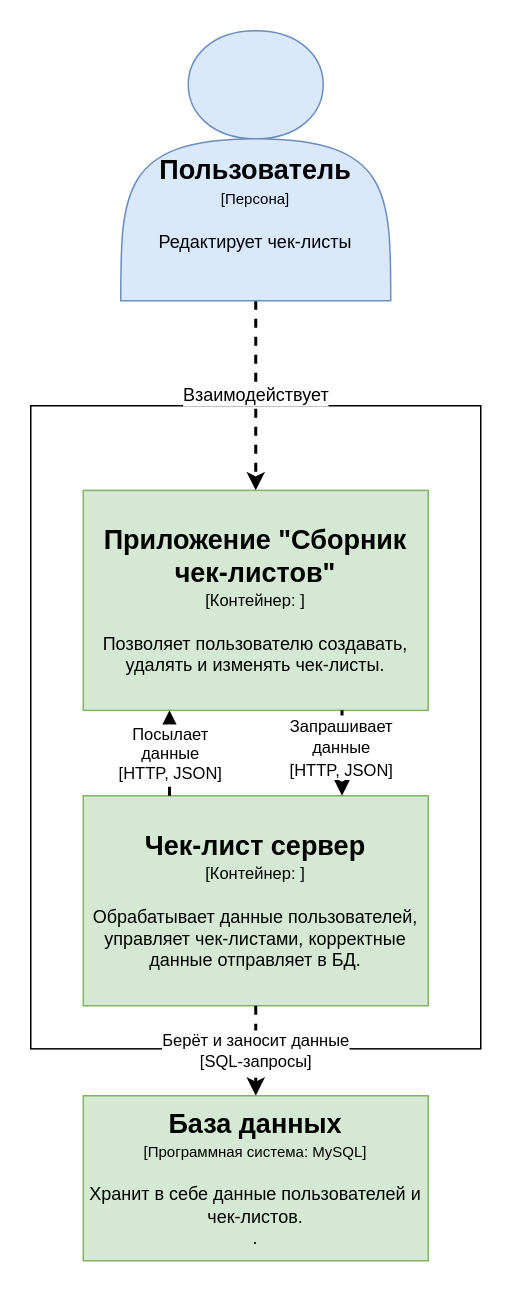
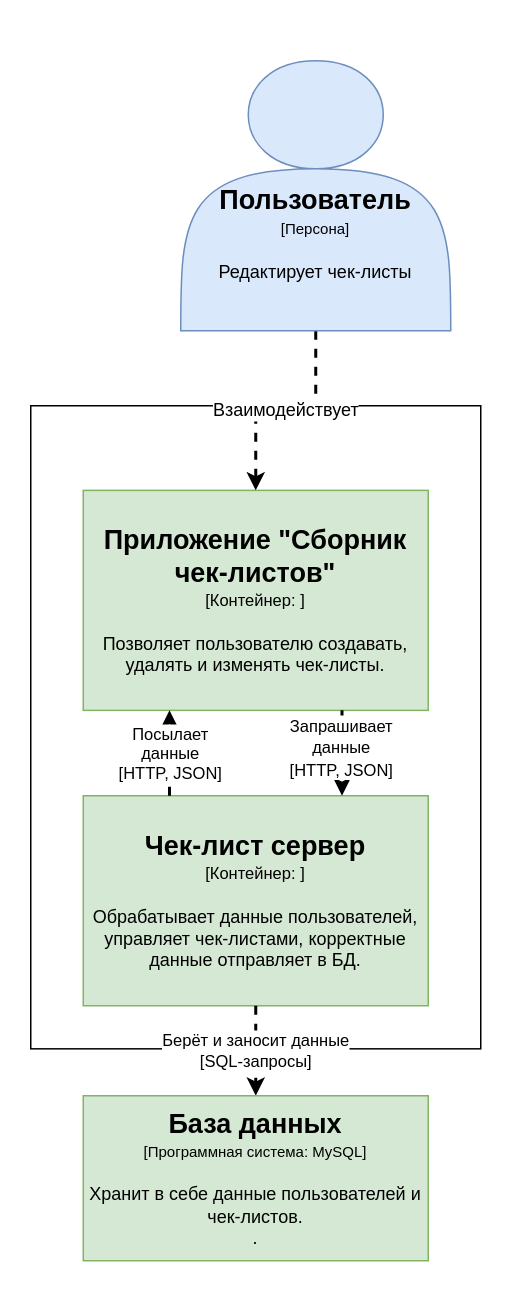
(256, 166) -> (316, 196)
